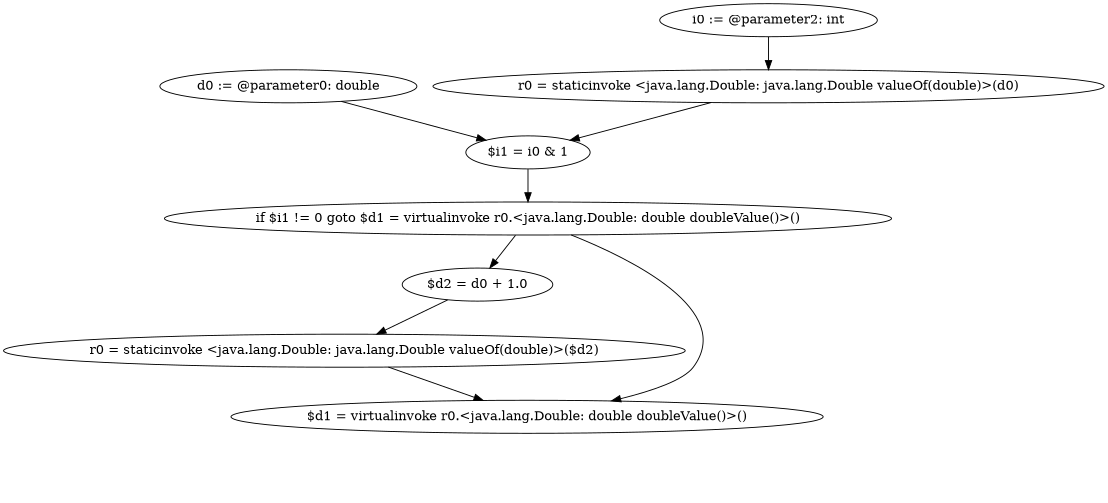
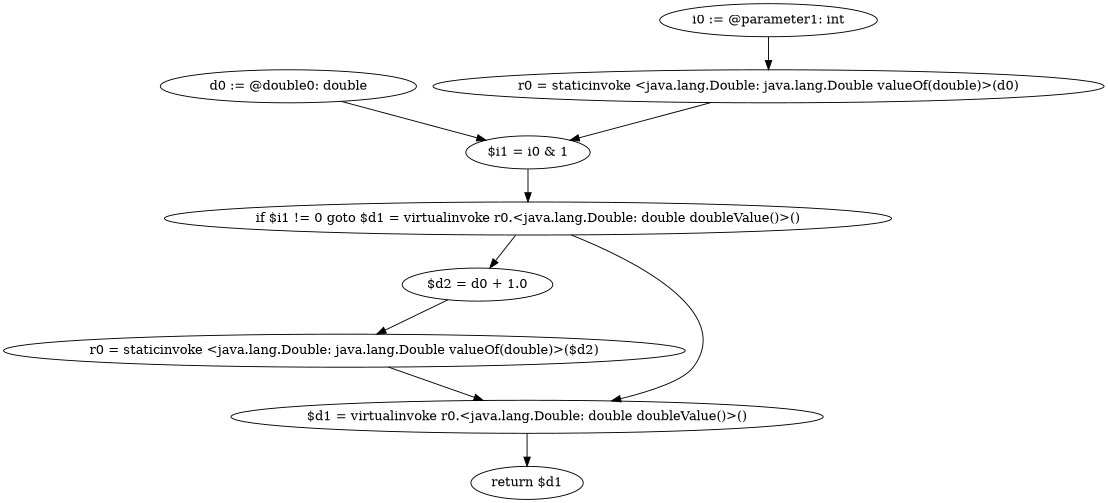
(769, 20) -> (769, 20)
(288, 86) -> (288, 86)
none -> (527, 483)
